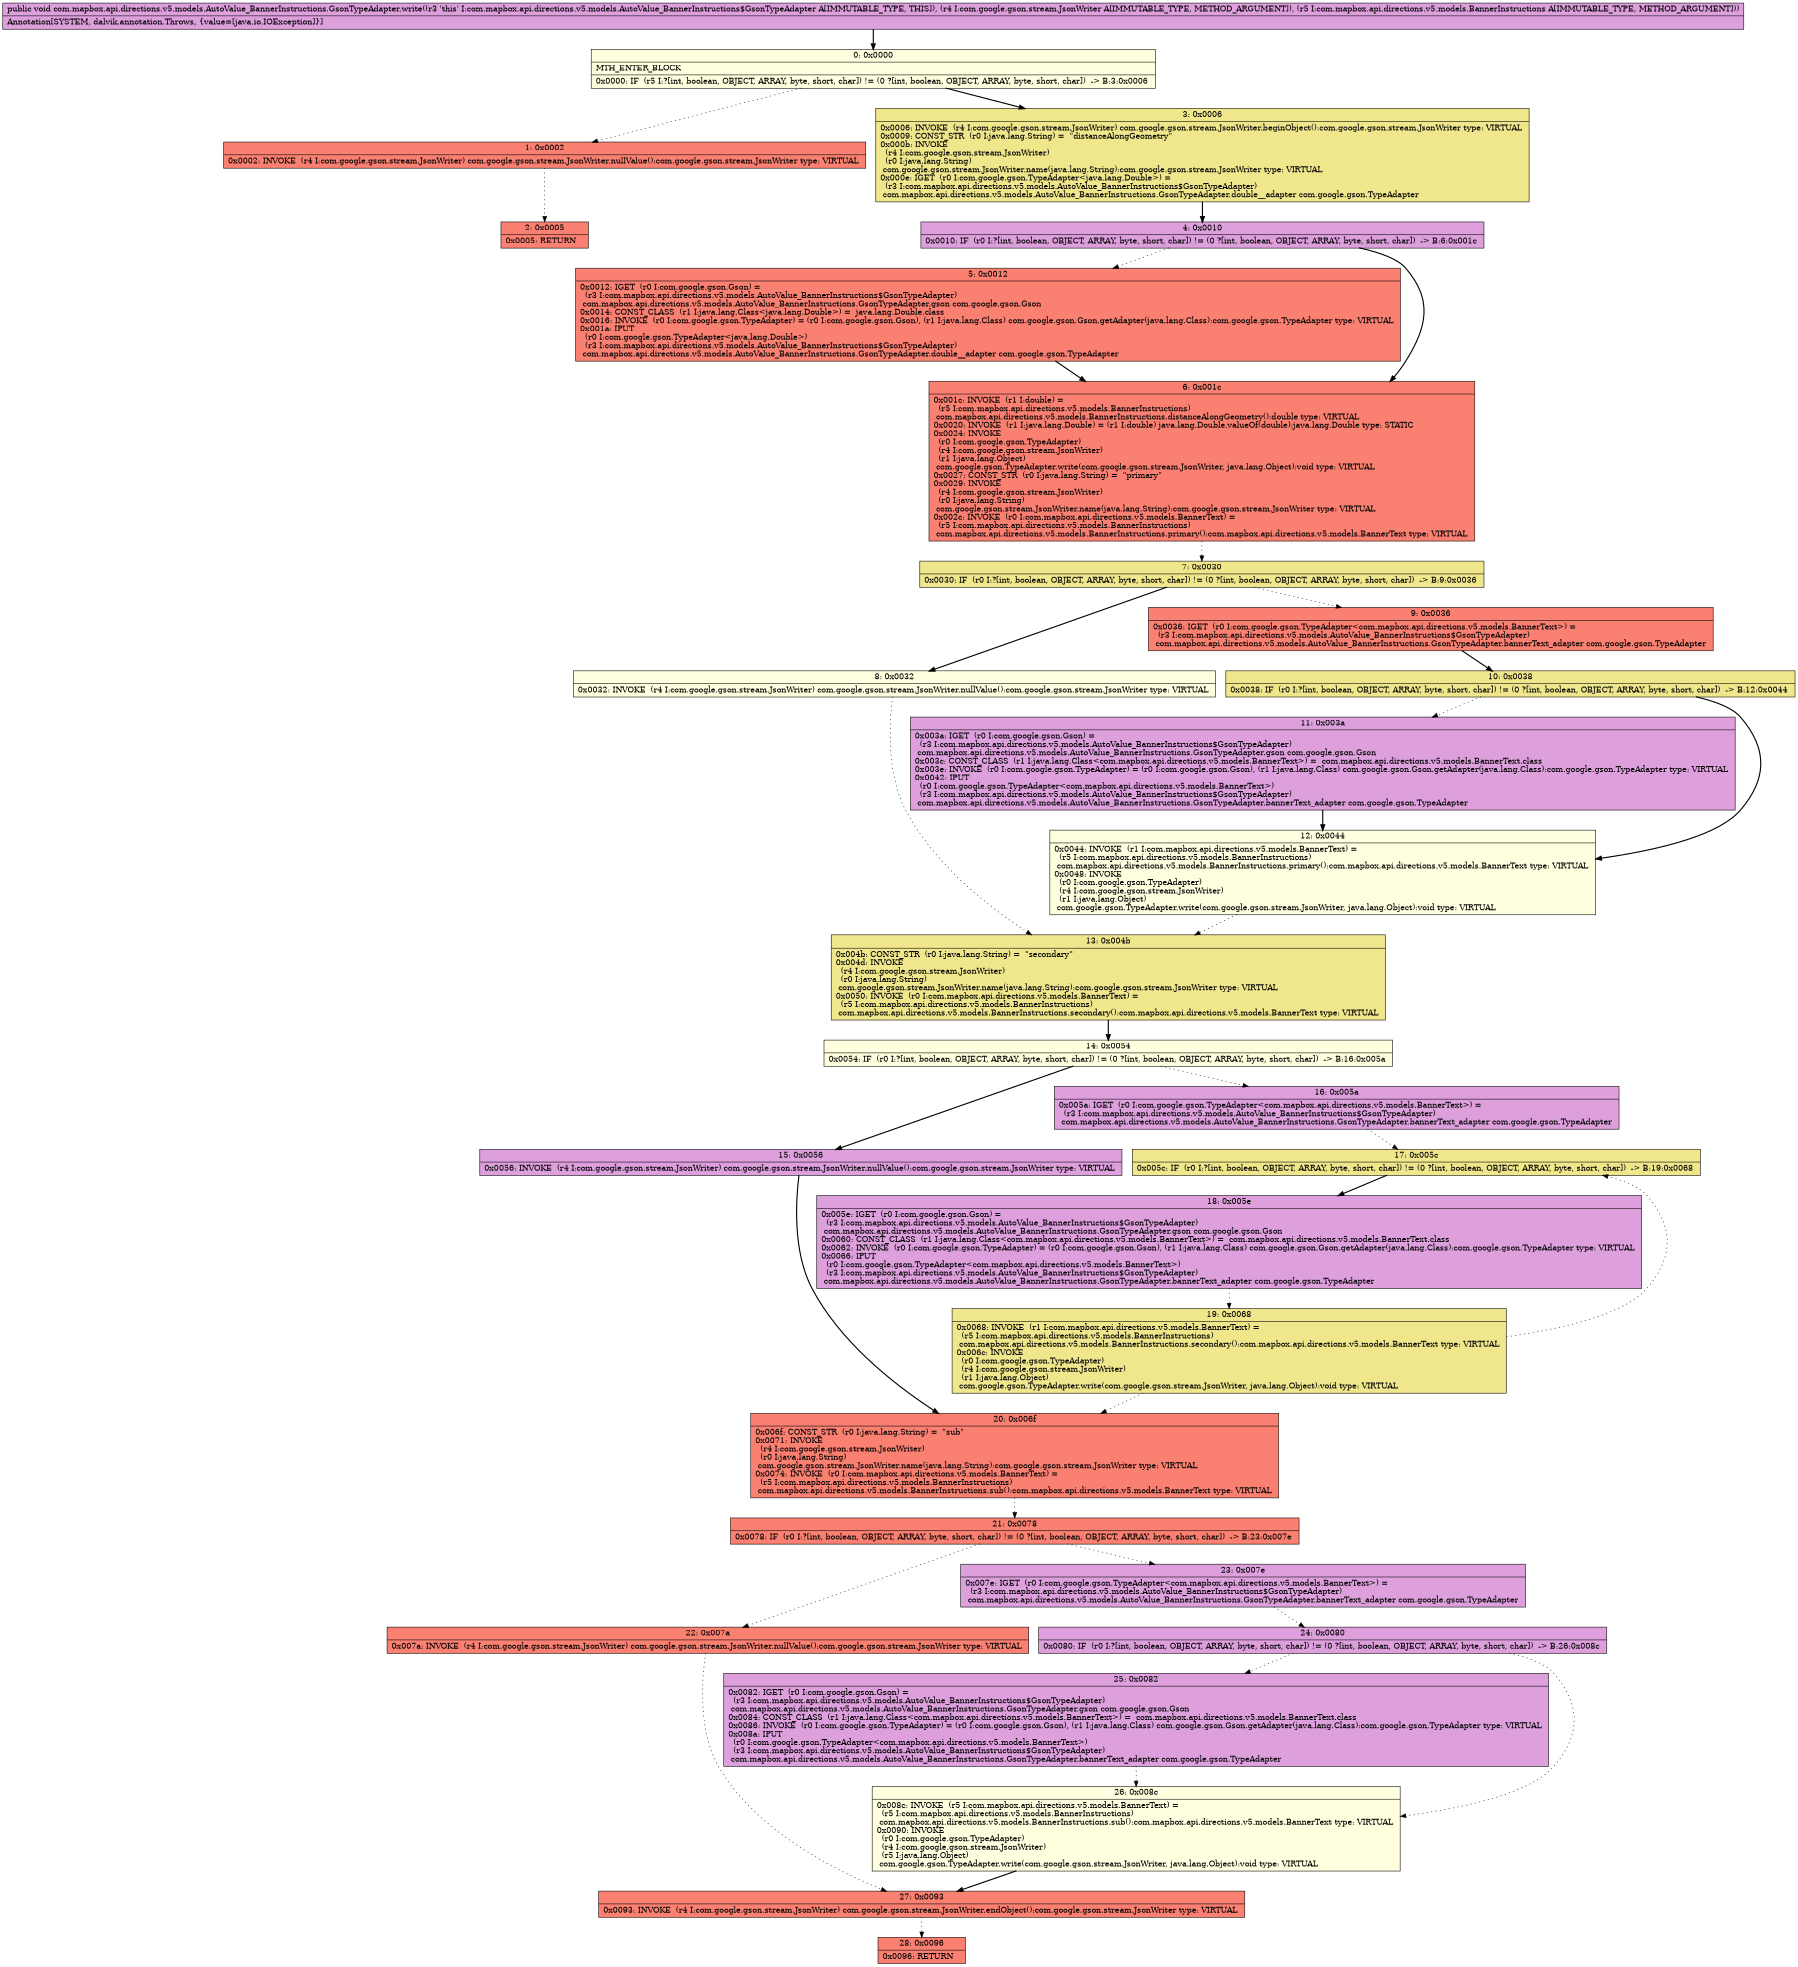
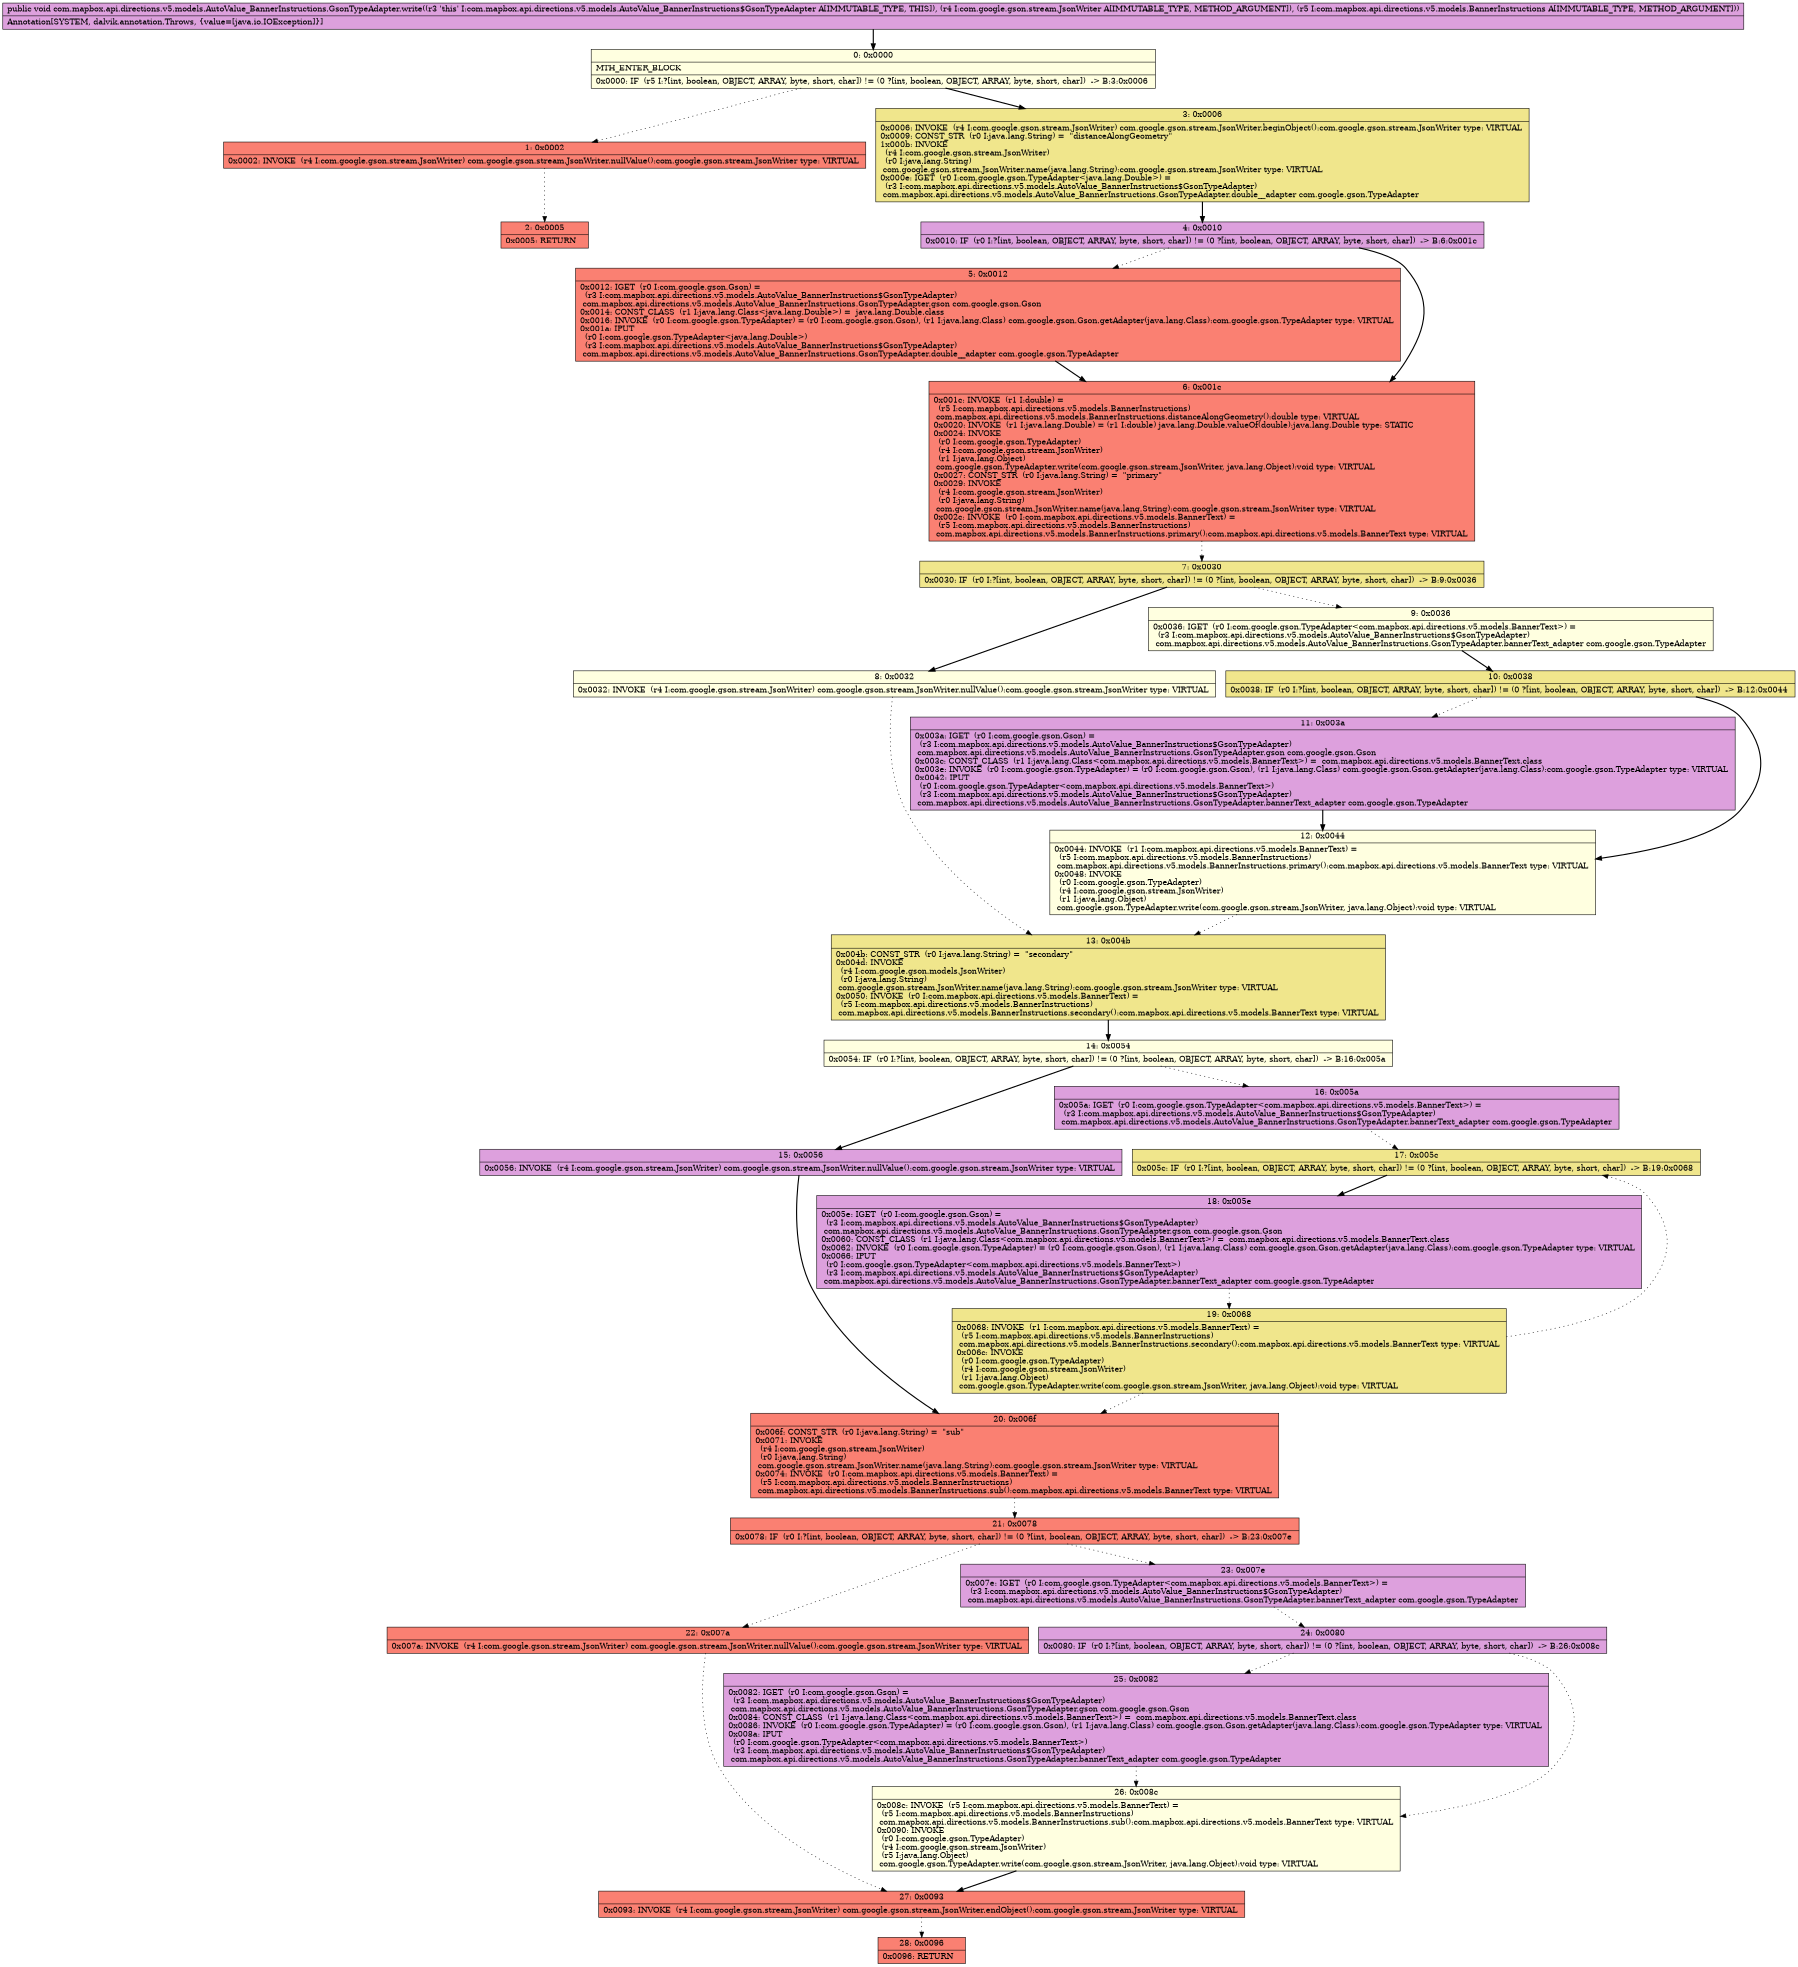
(917, 145) -> (917, 145)
(1431, 629) -> (1431, 629)
(920, 971) -> (921, 971)
